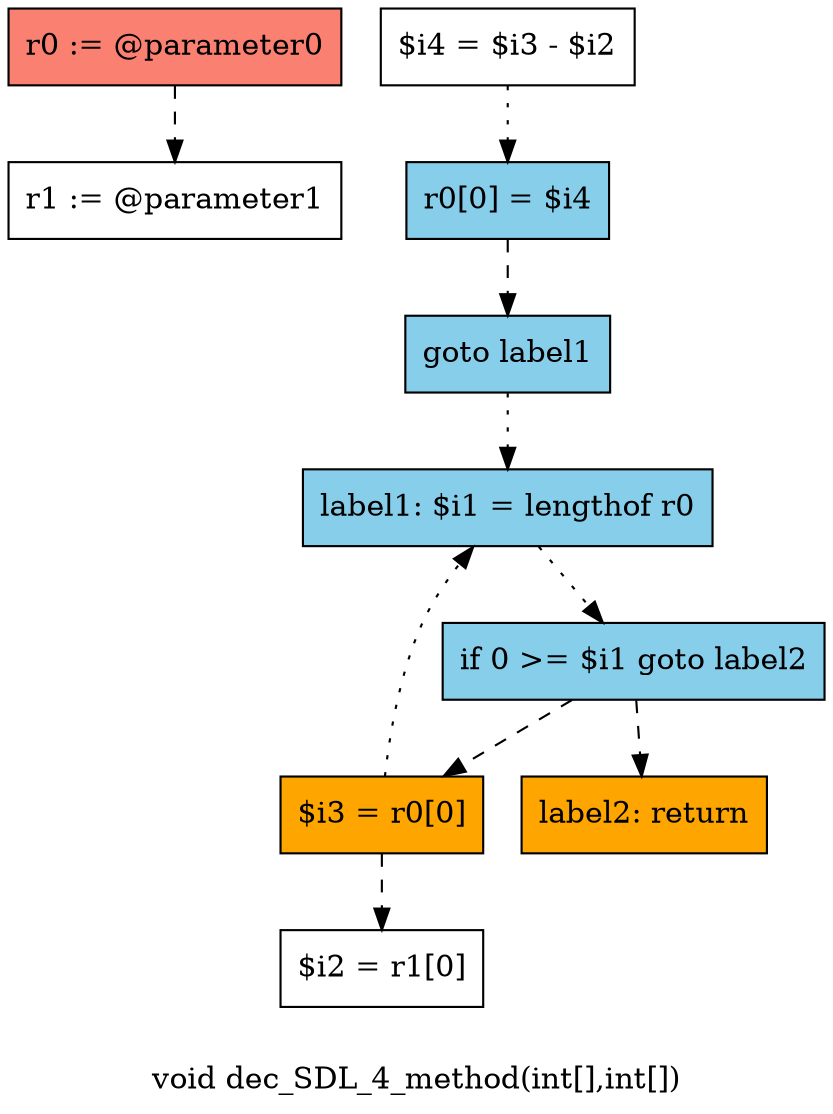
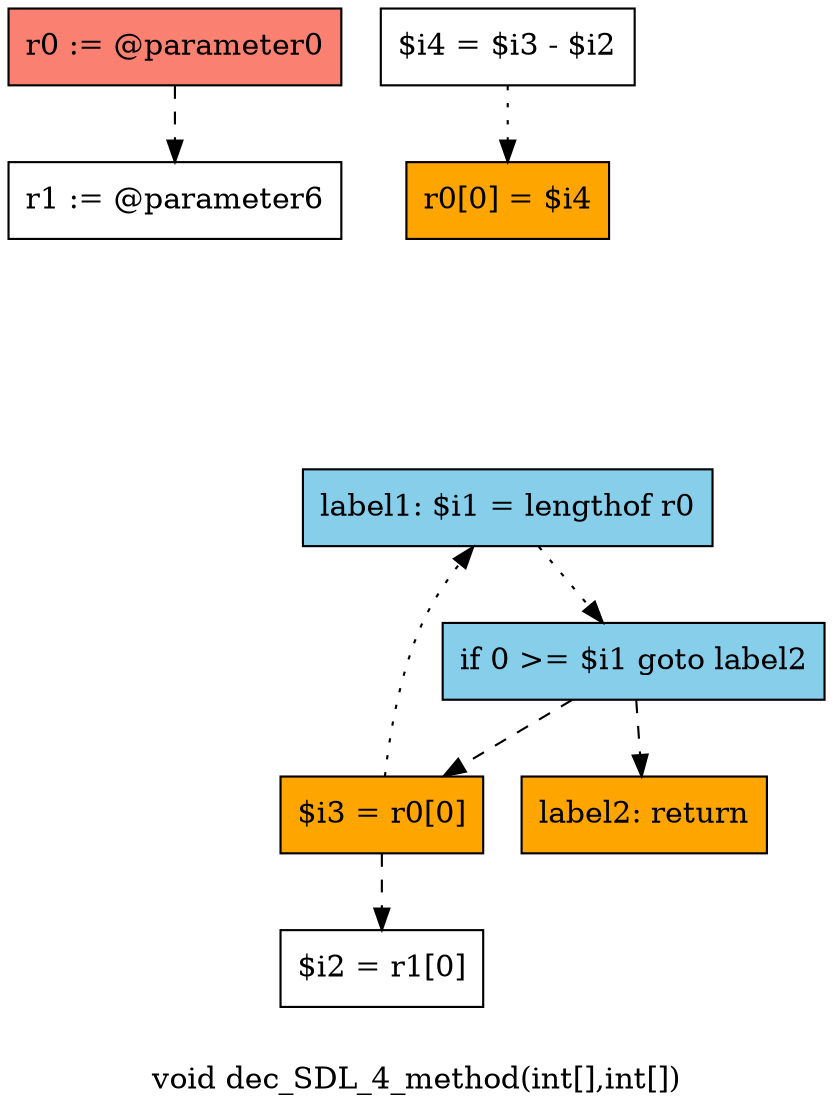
(175, 201) -> (175, 201)
(508, 201) -> (508, 201)
(508, 354) -> none
